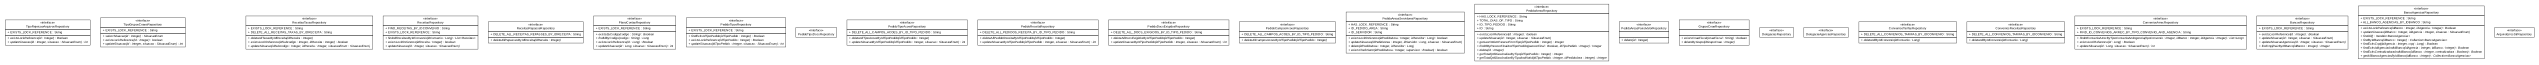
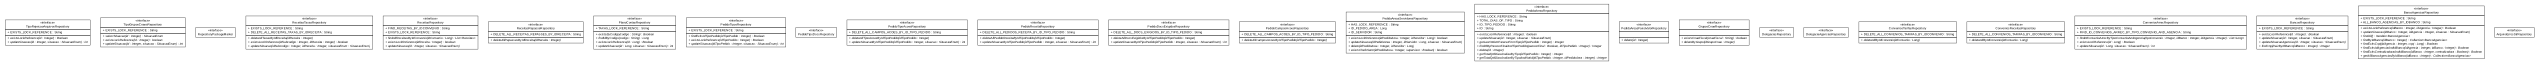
(623, 28) -> (622, 28)
(1368, 28) -> (1368, 28)
none -> (216, 32)
